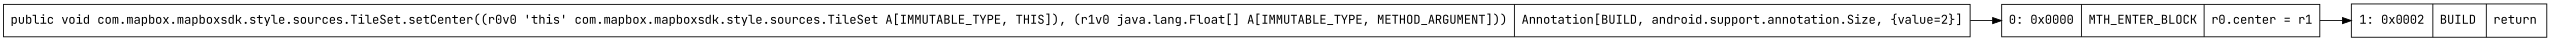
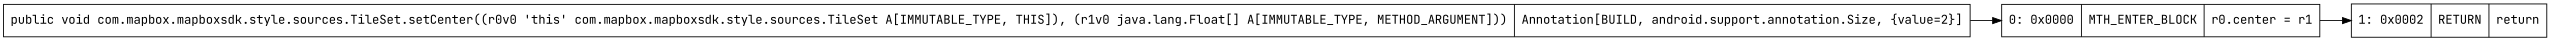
(2458, 20) -> (2460, 20)
